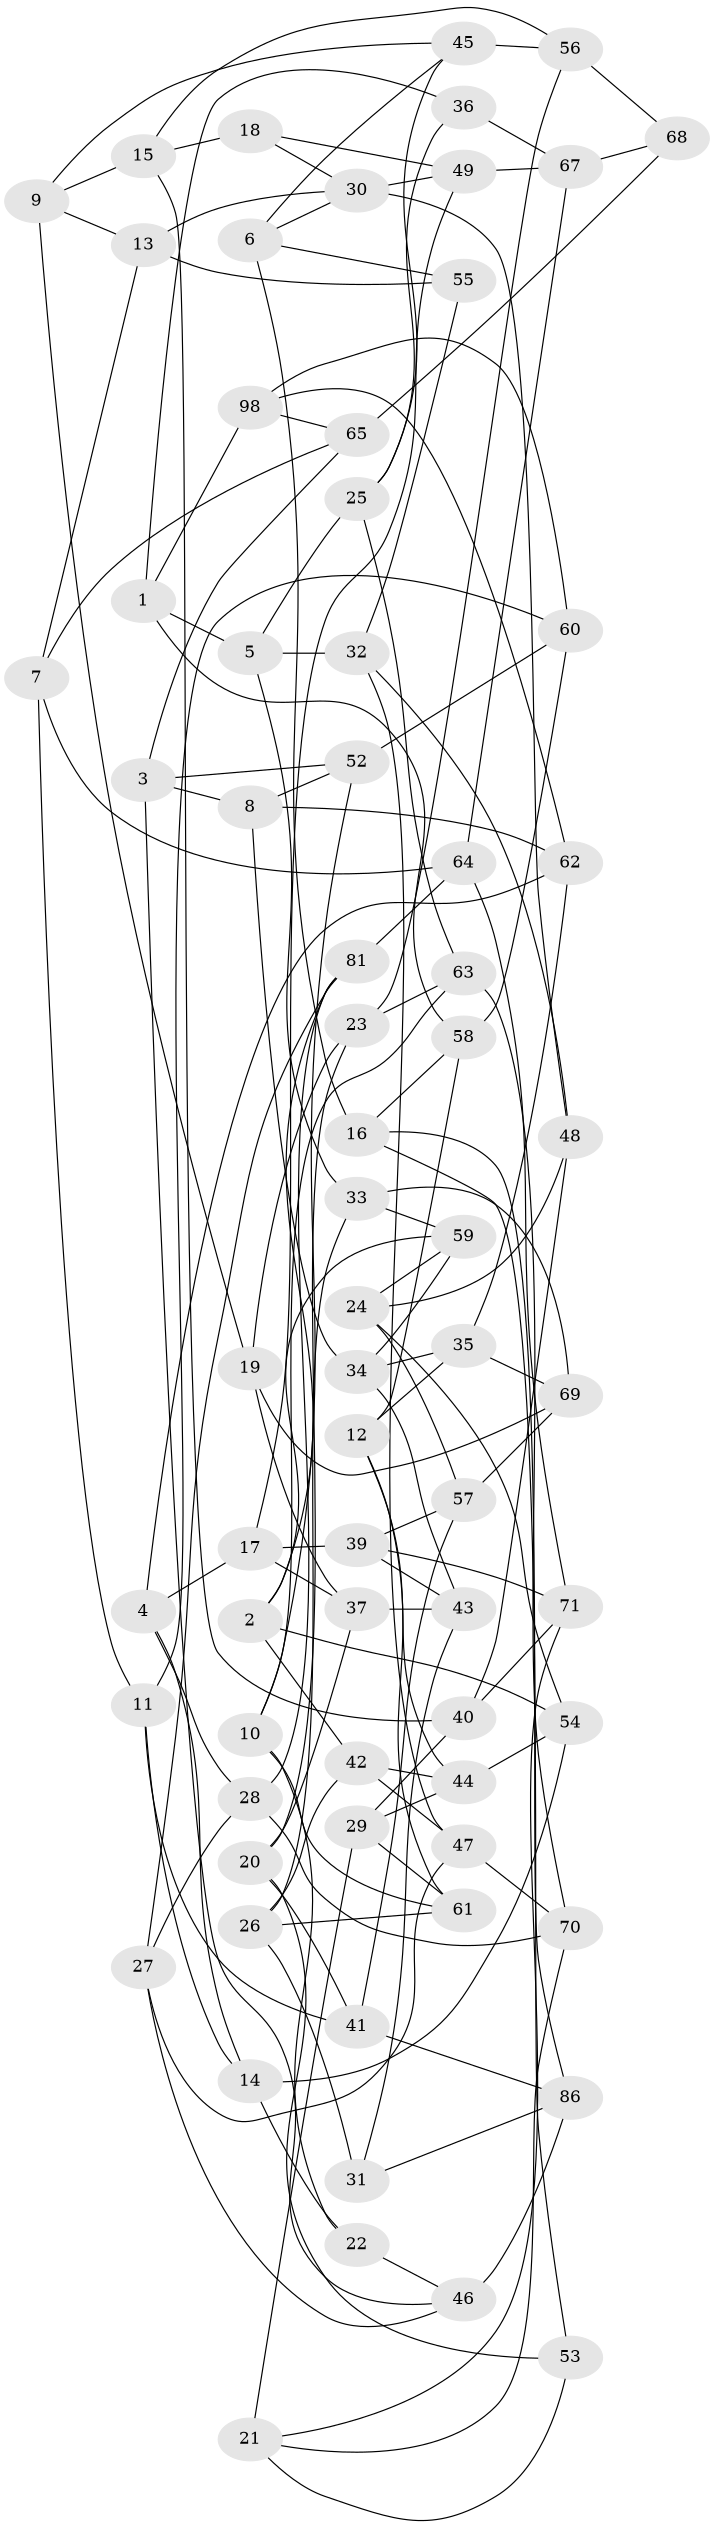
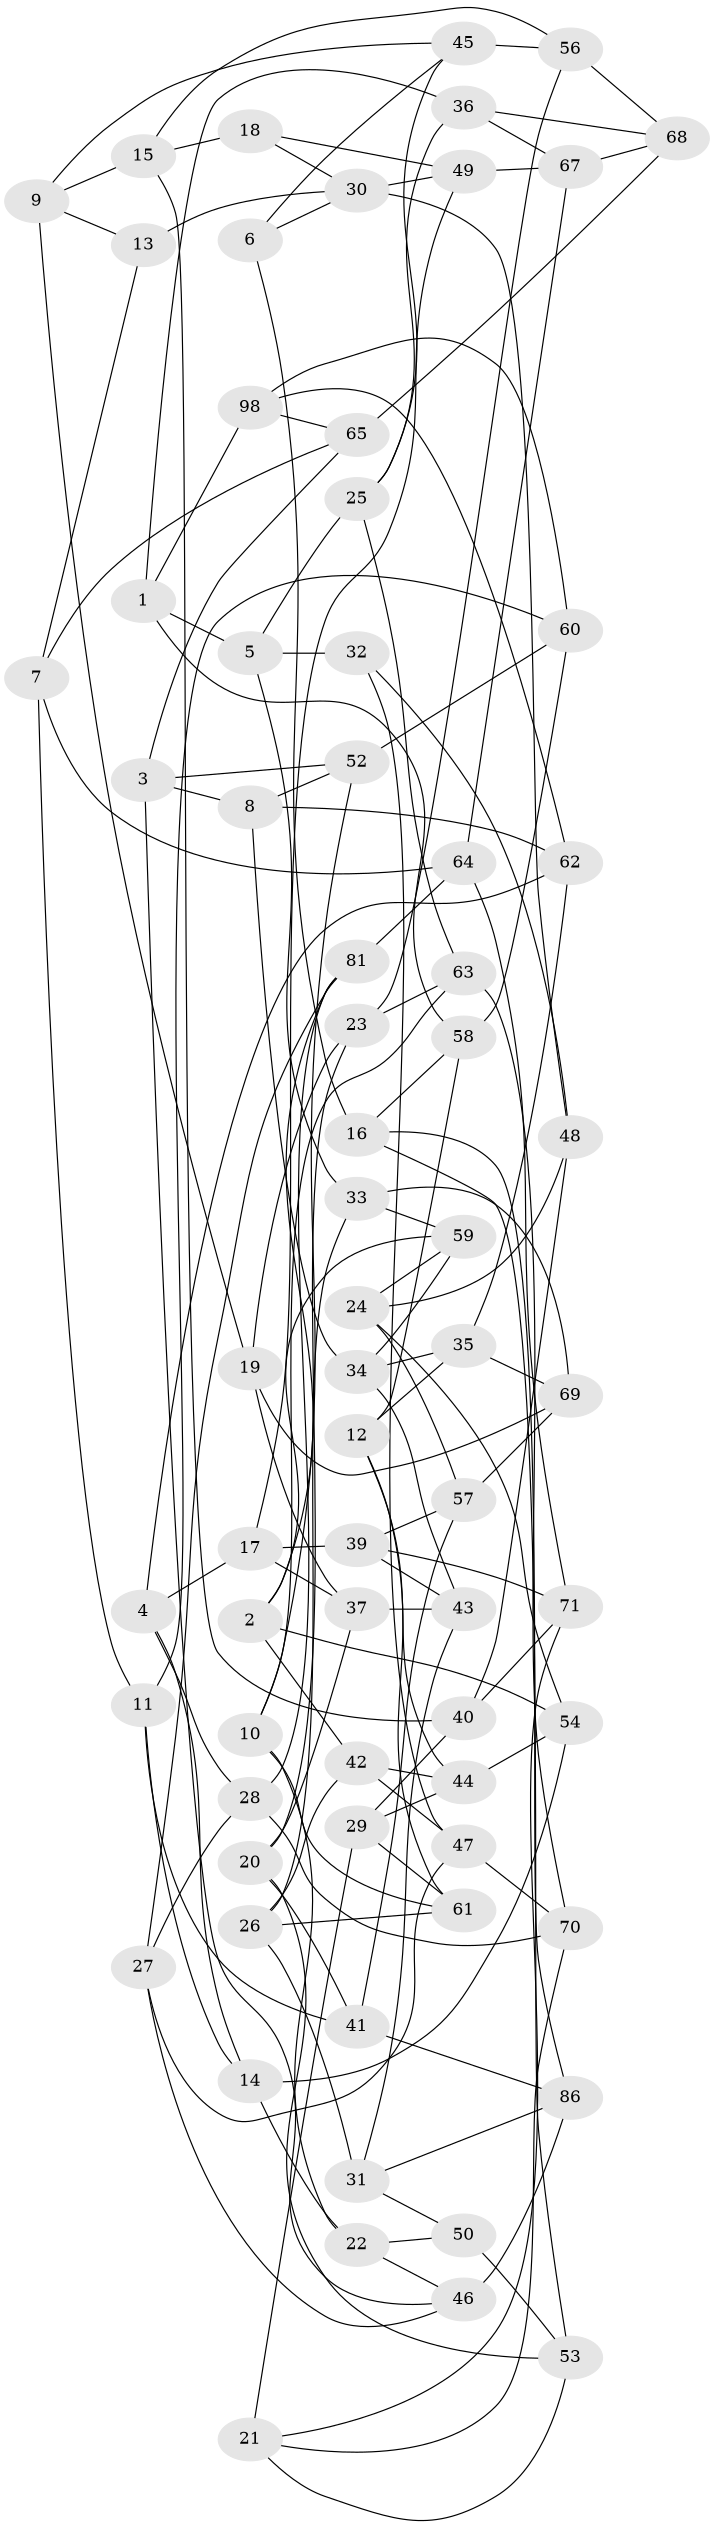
none -> (571, 123)
(464, 281) -> none
none -> (464, 2235)
